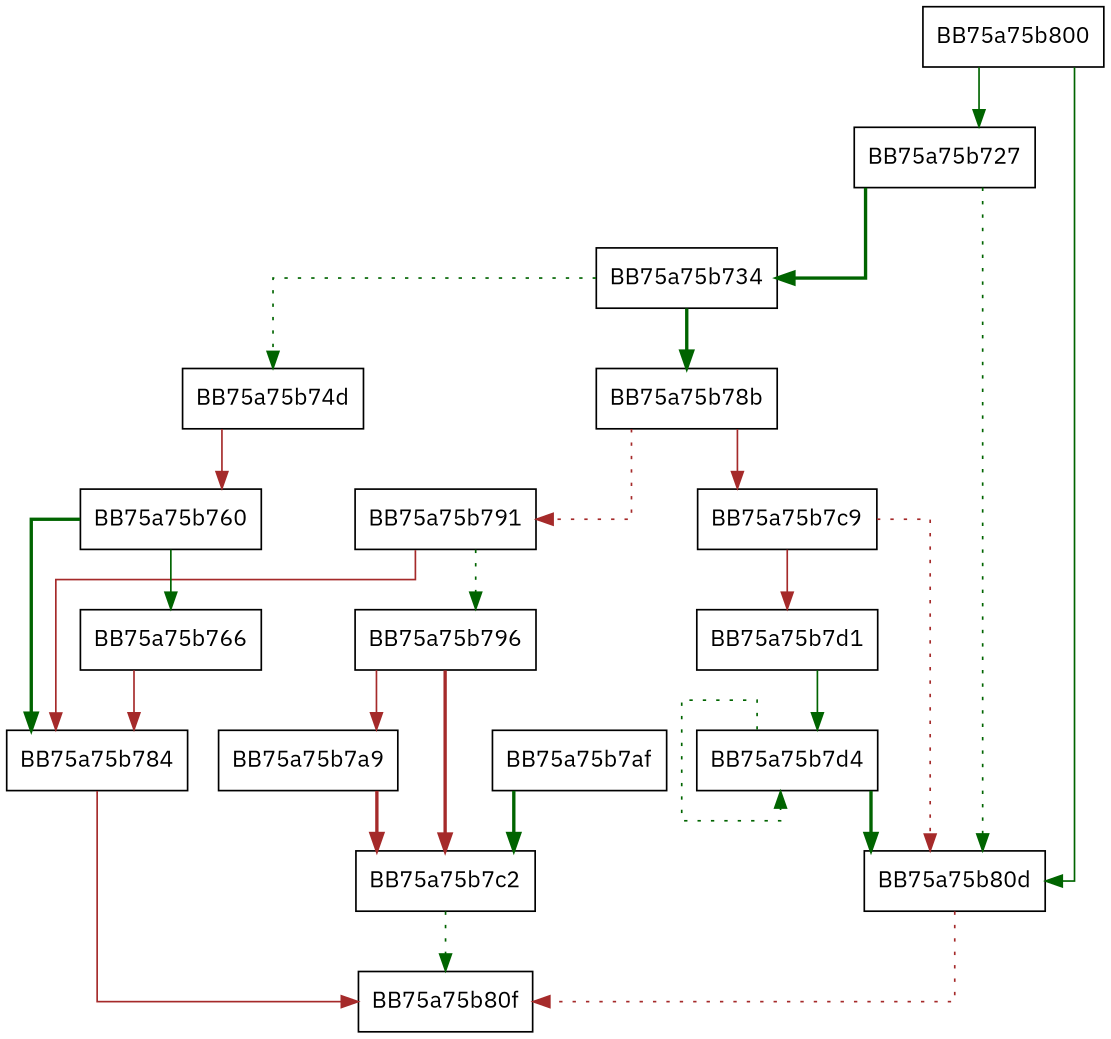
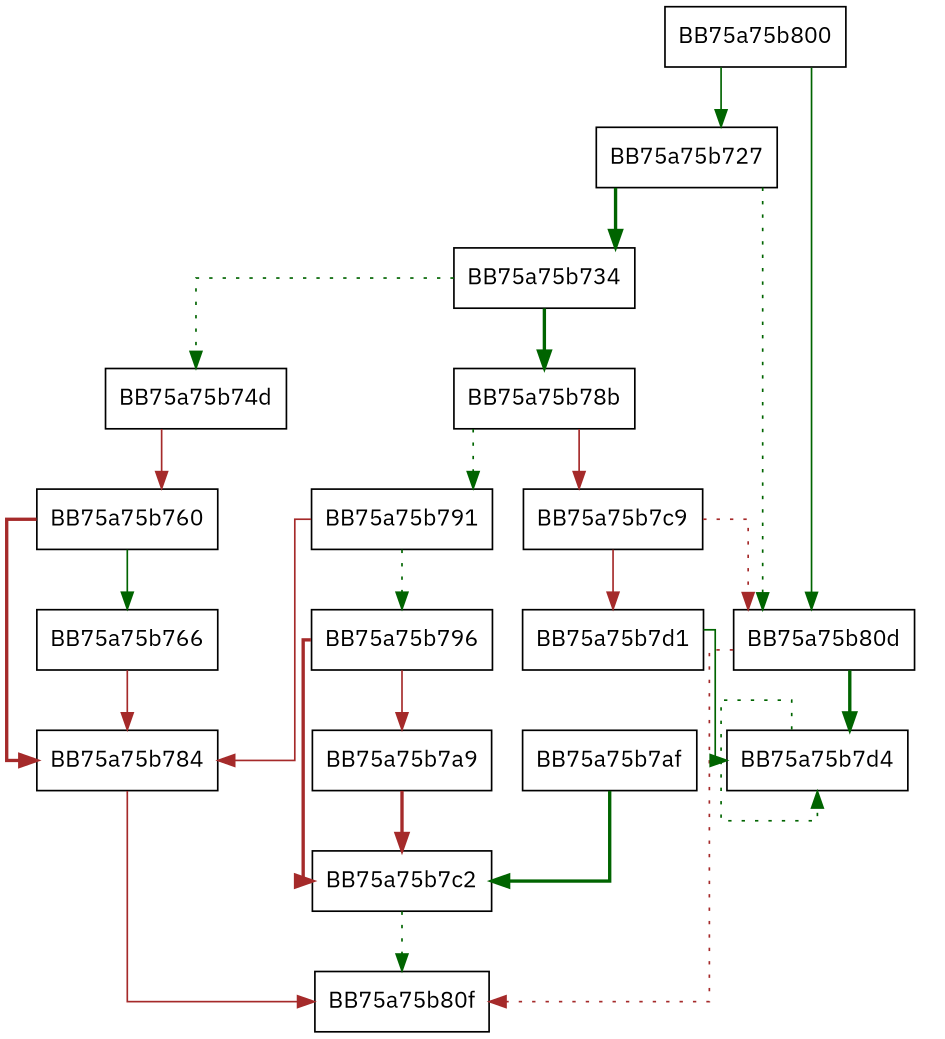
(631, 513) -> (473, 450)
(31, 592) -> (7, 631)
(871, 812) -> (850, 692)
